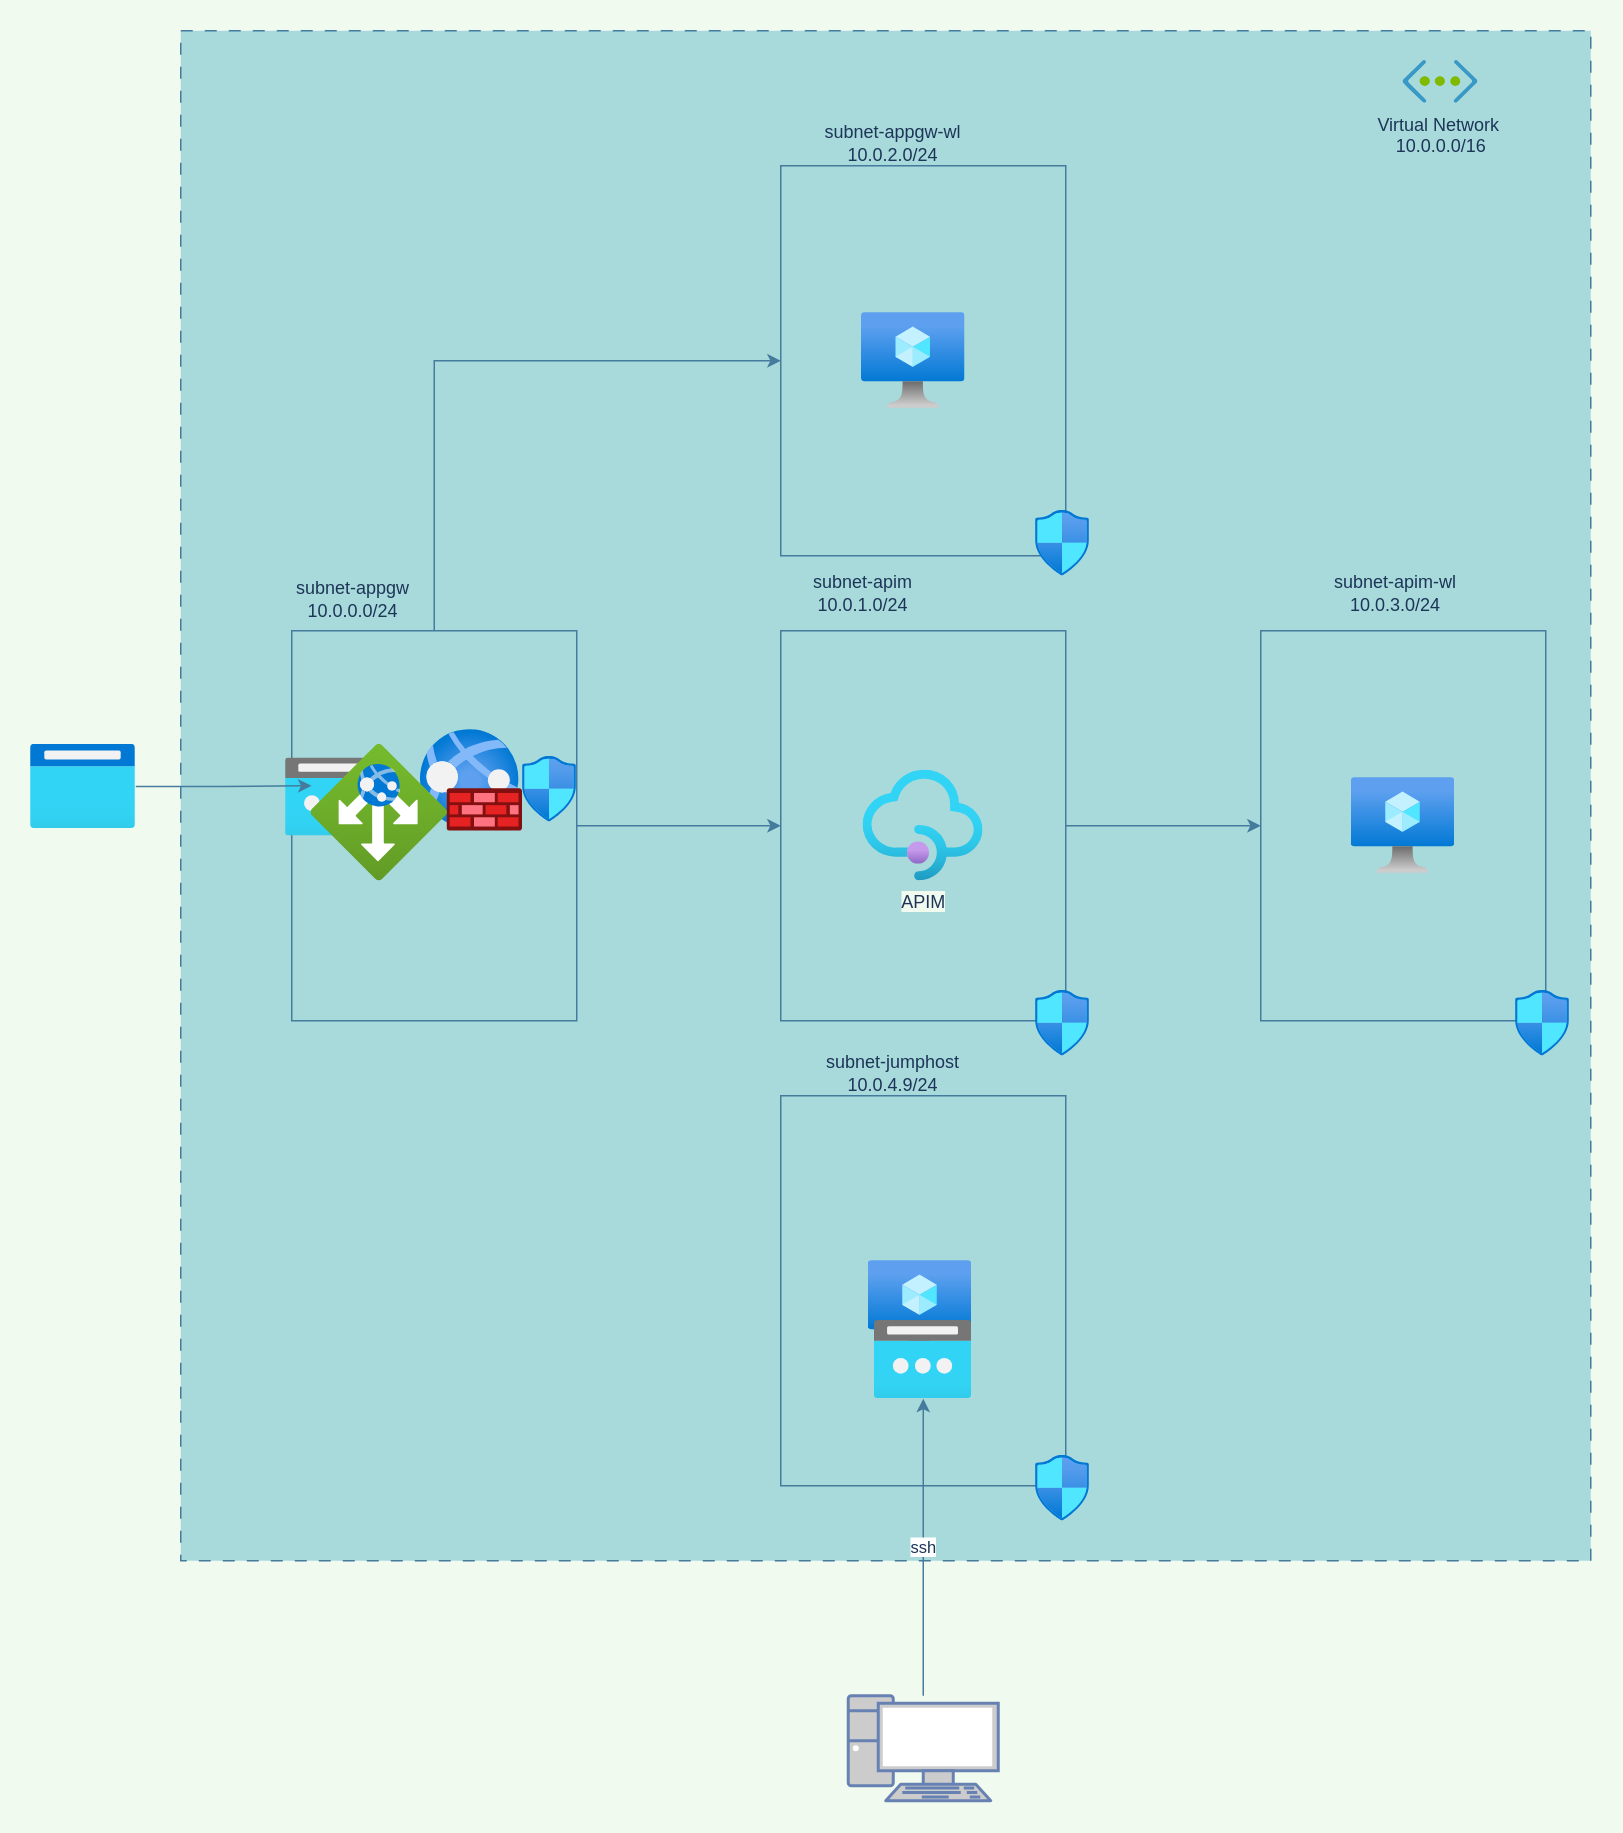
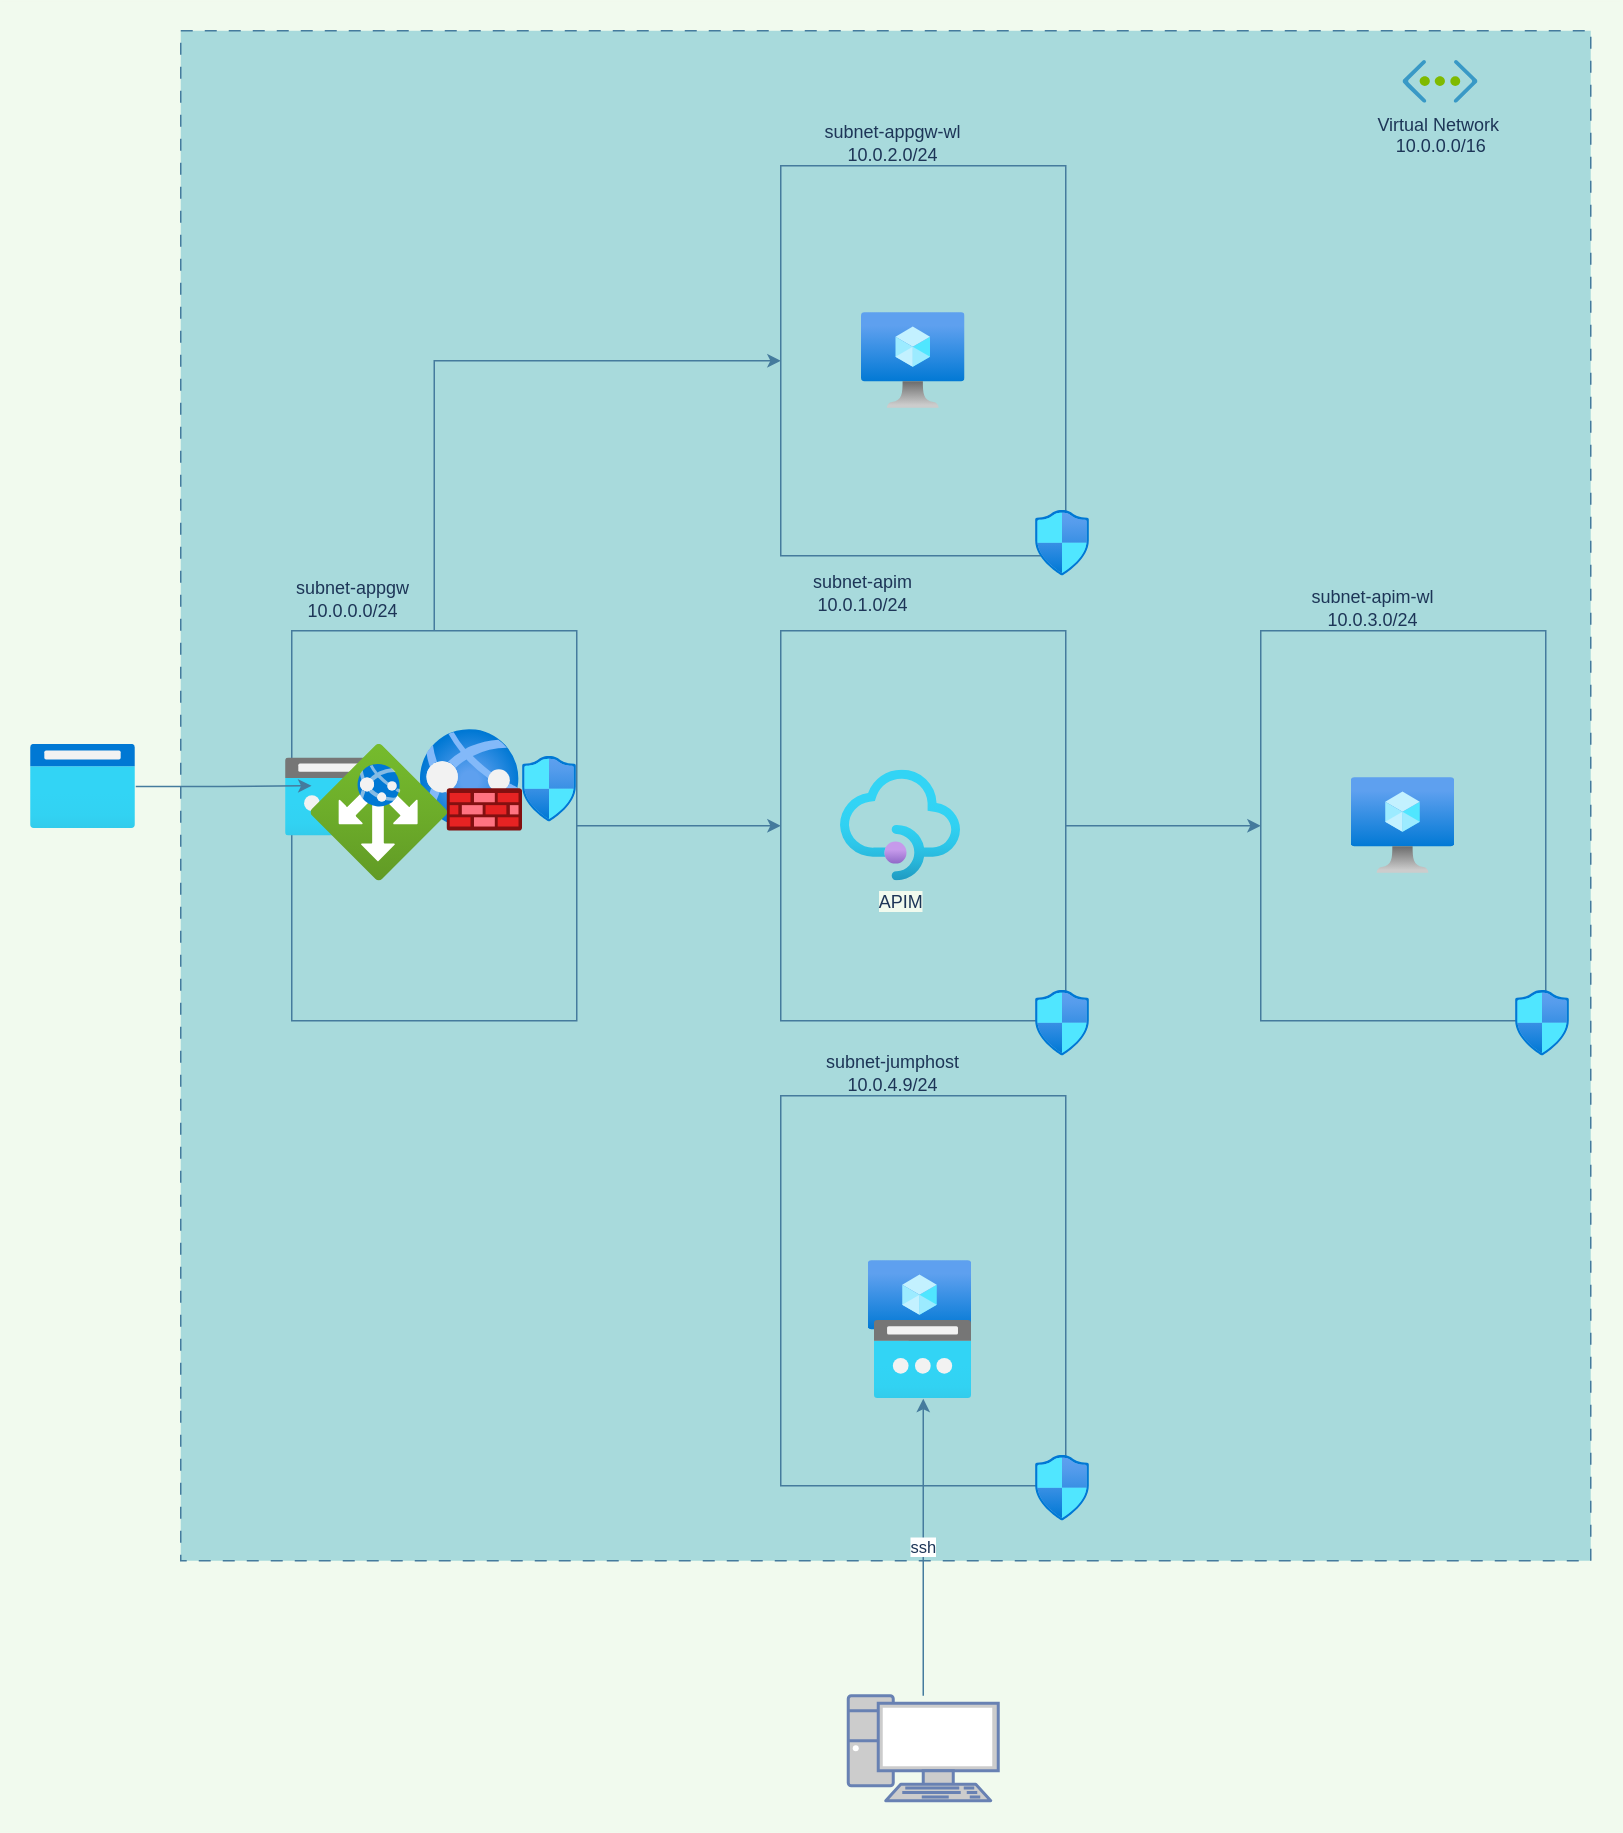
(1396, 593) -> (1373, 608)
(923, 826) -> (901, 826)
